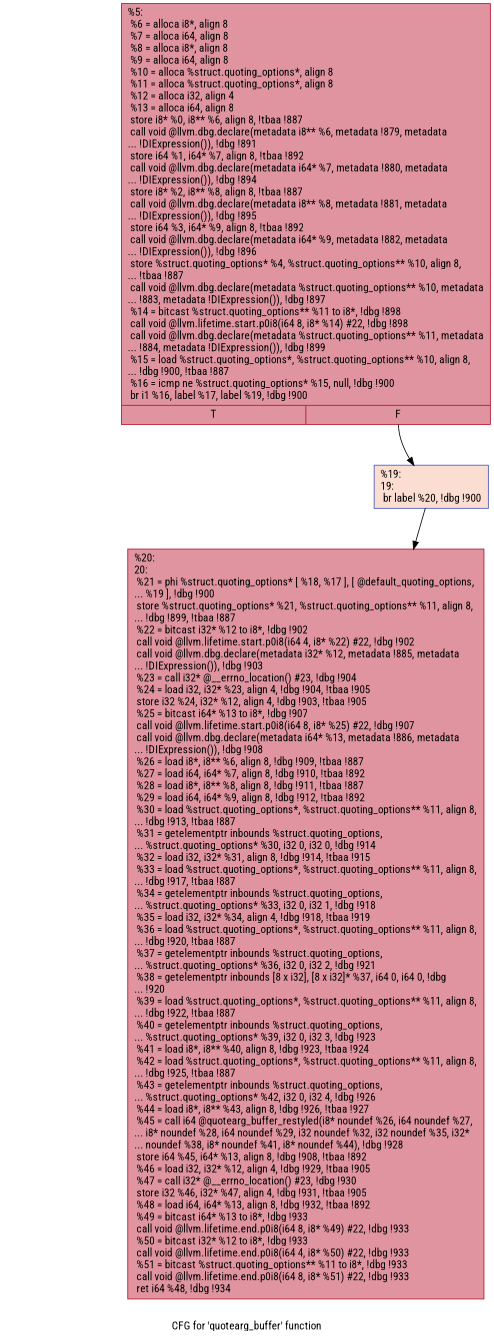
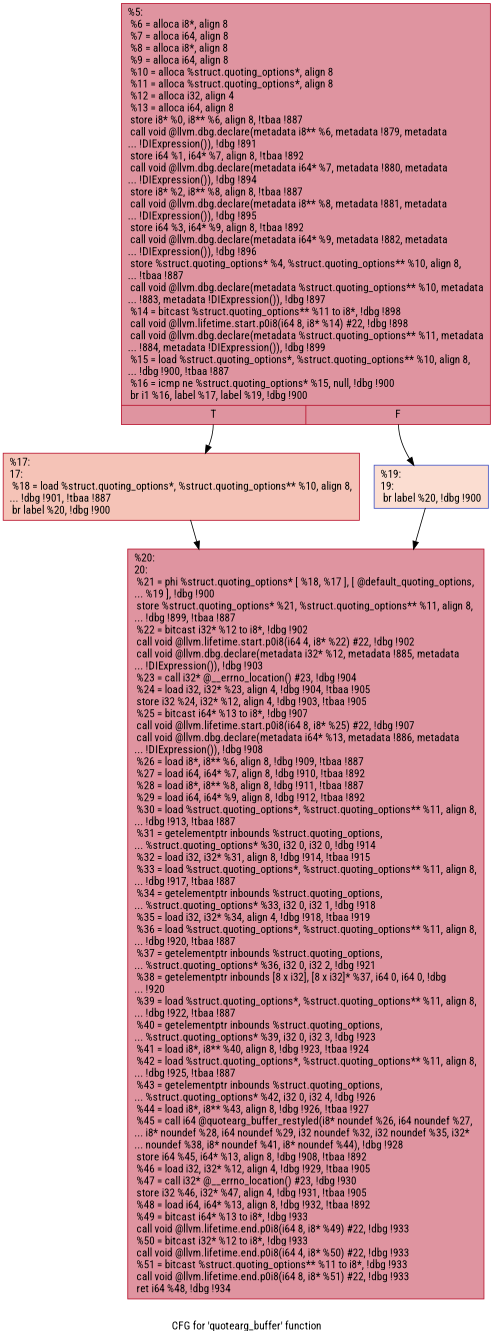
none -> (181, 487)
